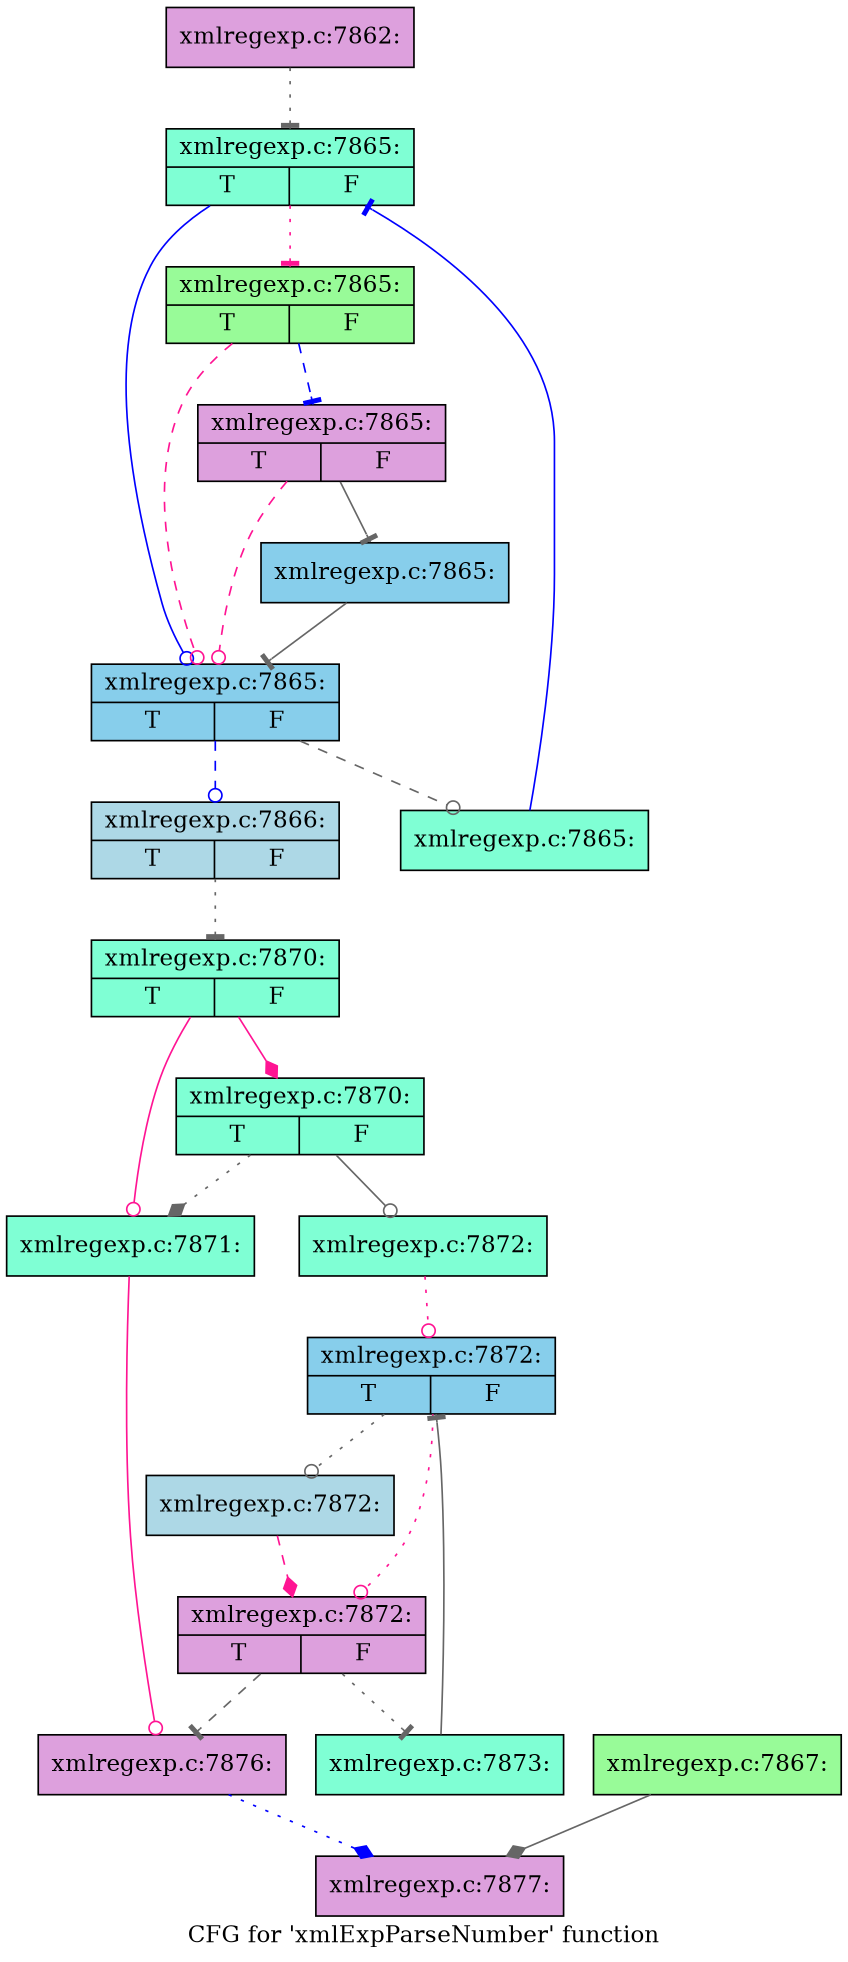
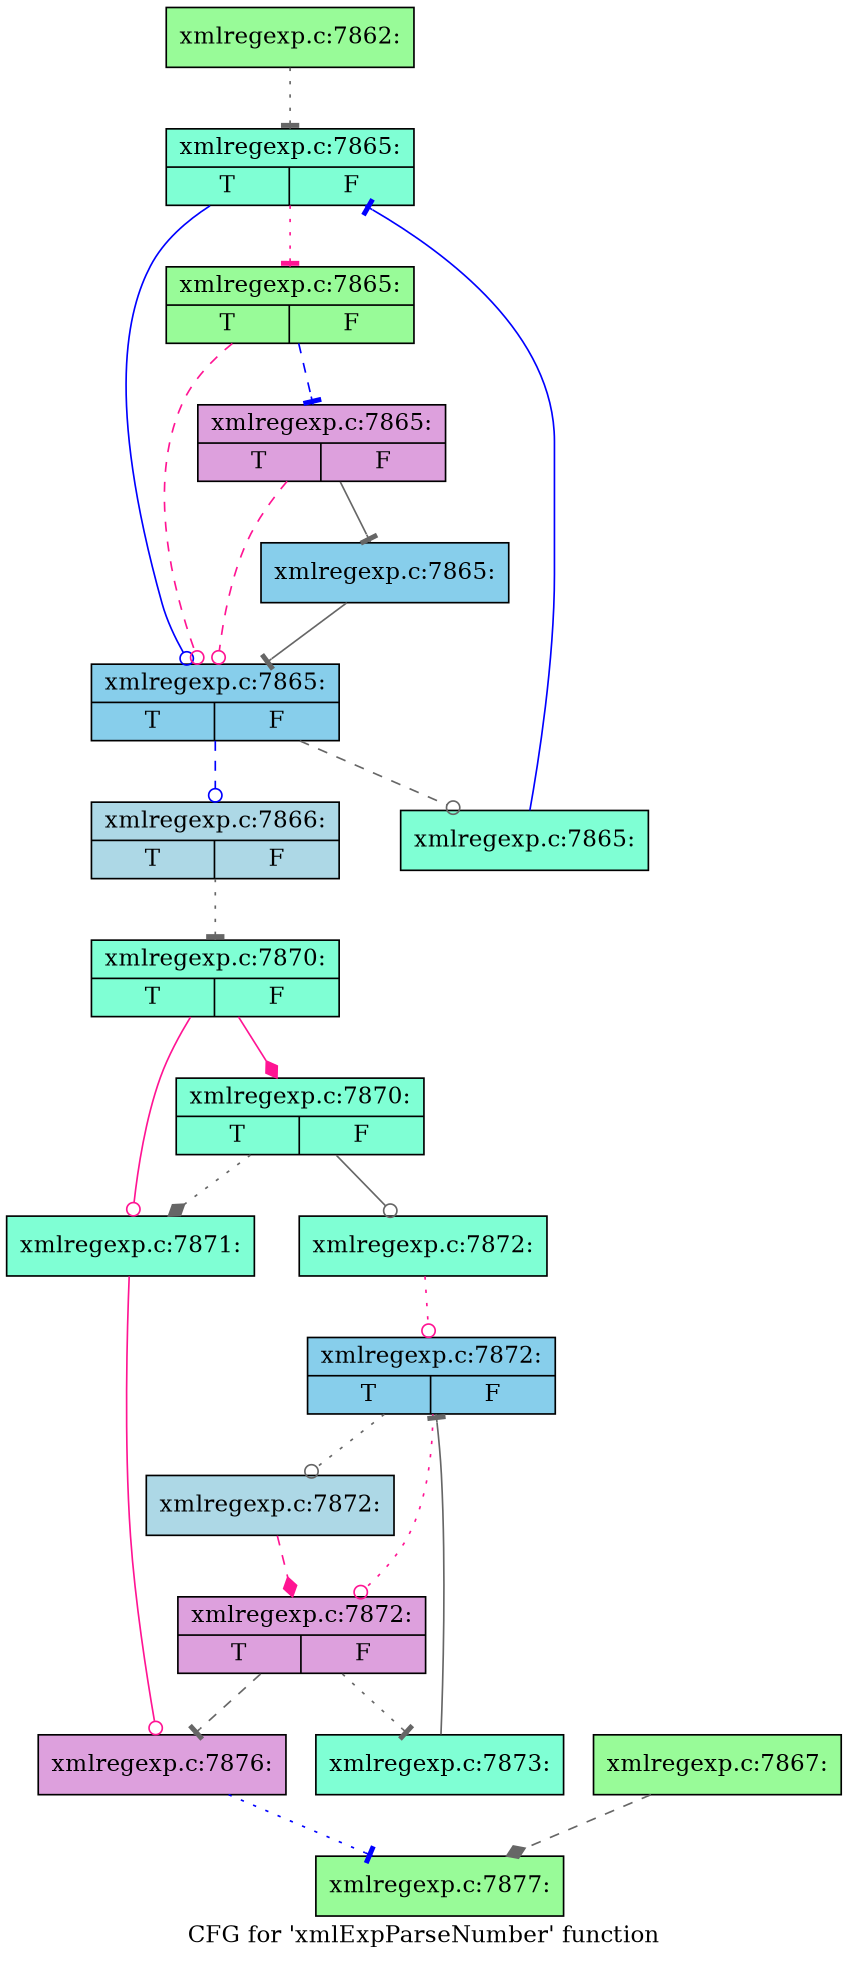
(290, 37) -> (290, 37)
(291, 1821) -> (297, 1824)
(588, 1821) -> (588, 1821)
(440, 1886) -> (440, 1886)
